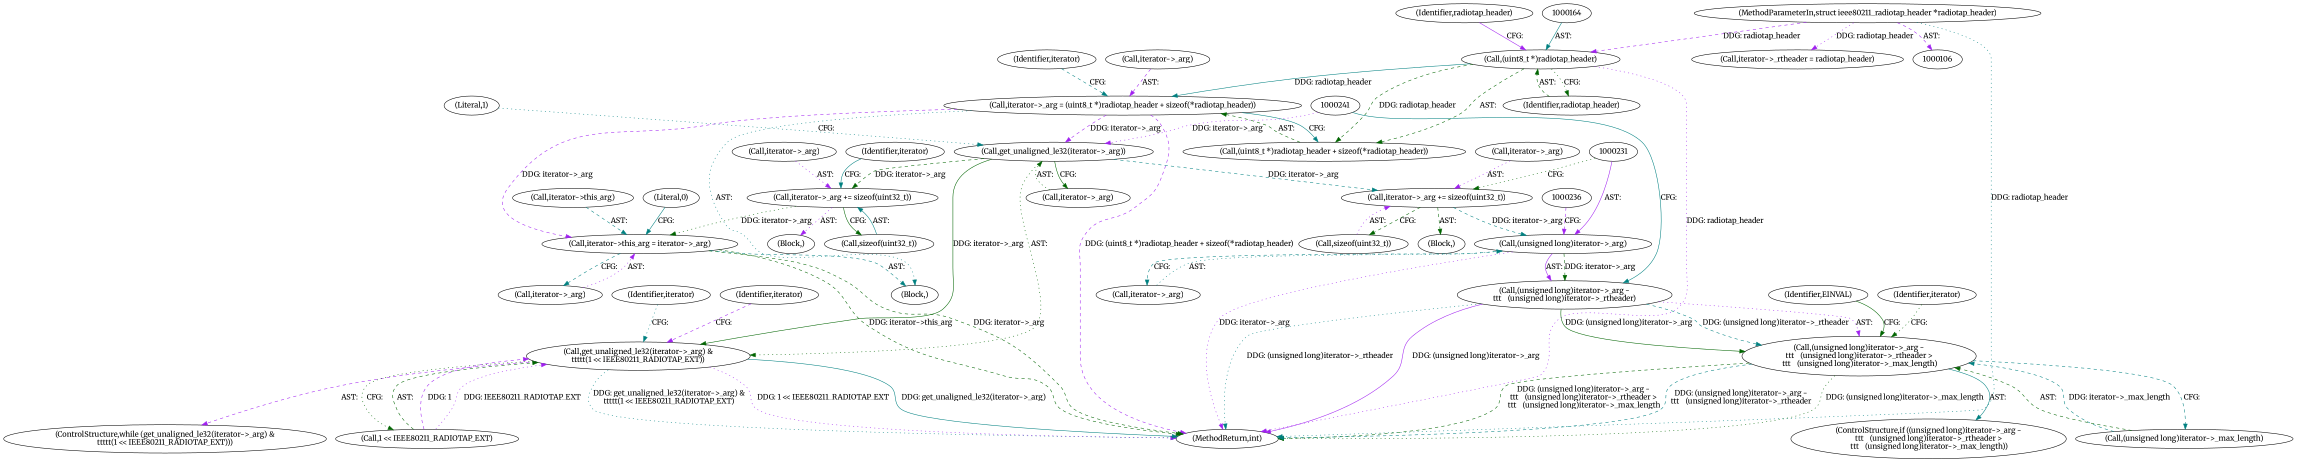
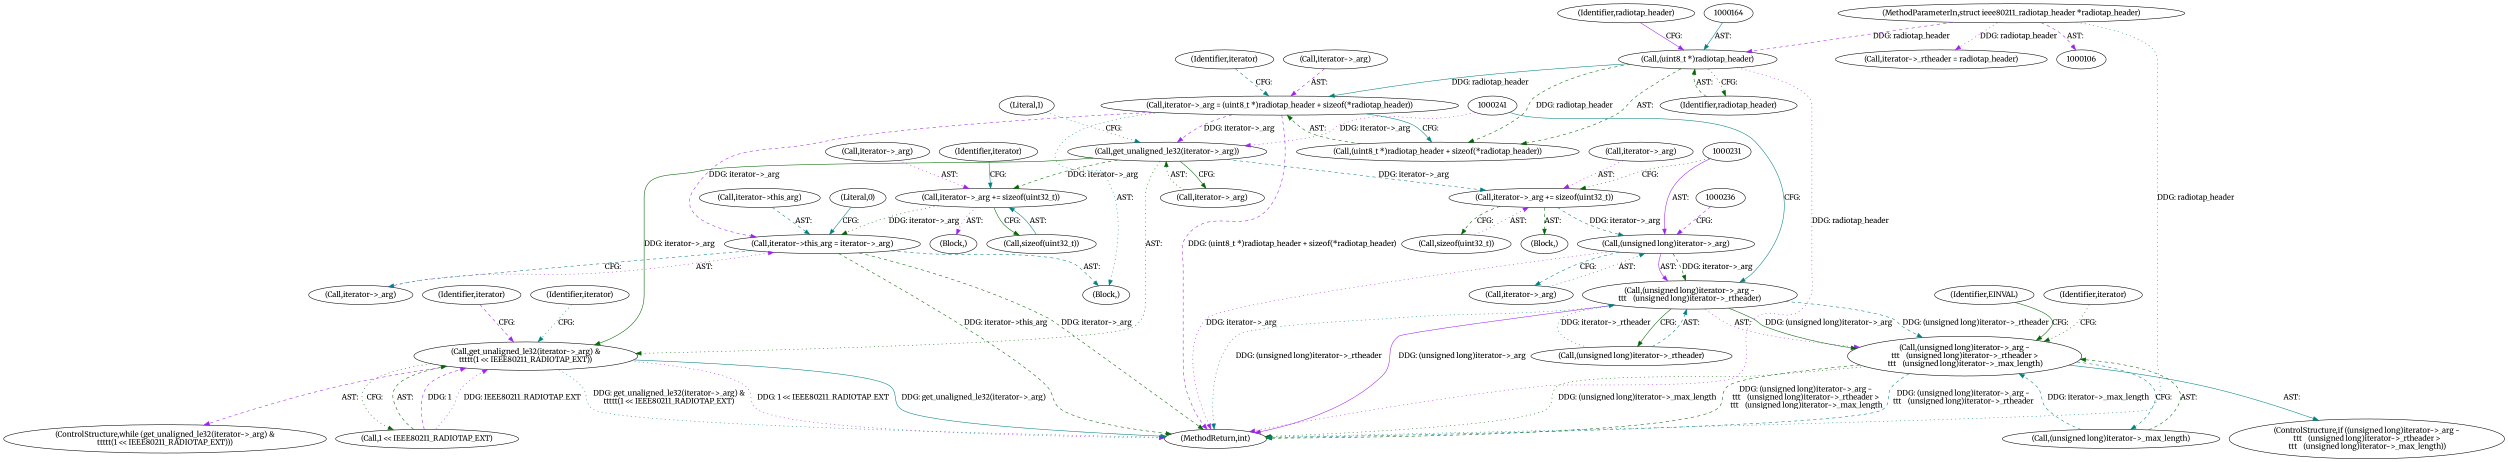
none -> (1632, 356)
